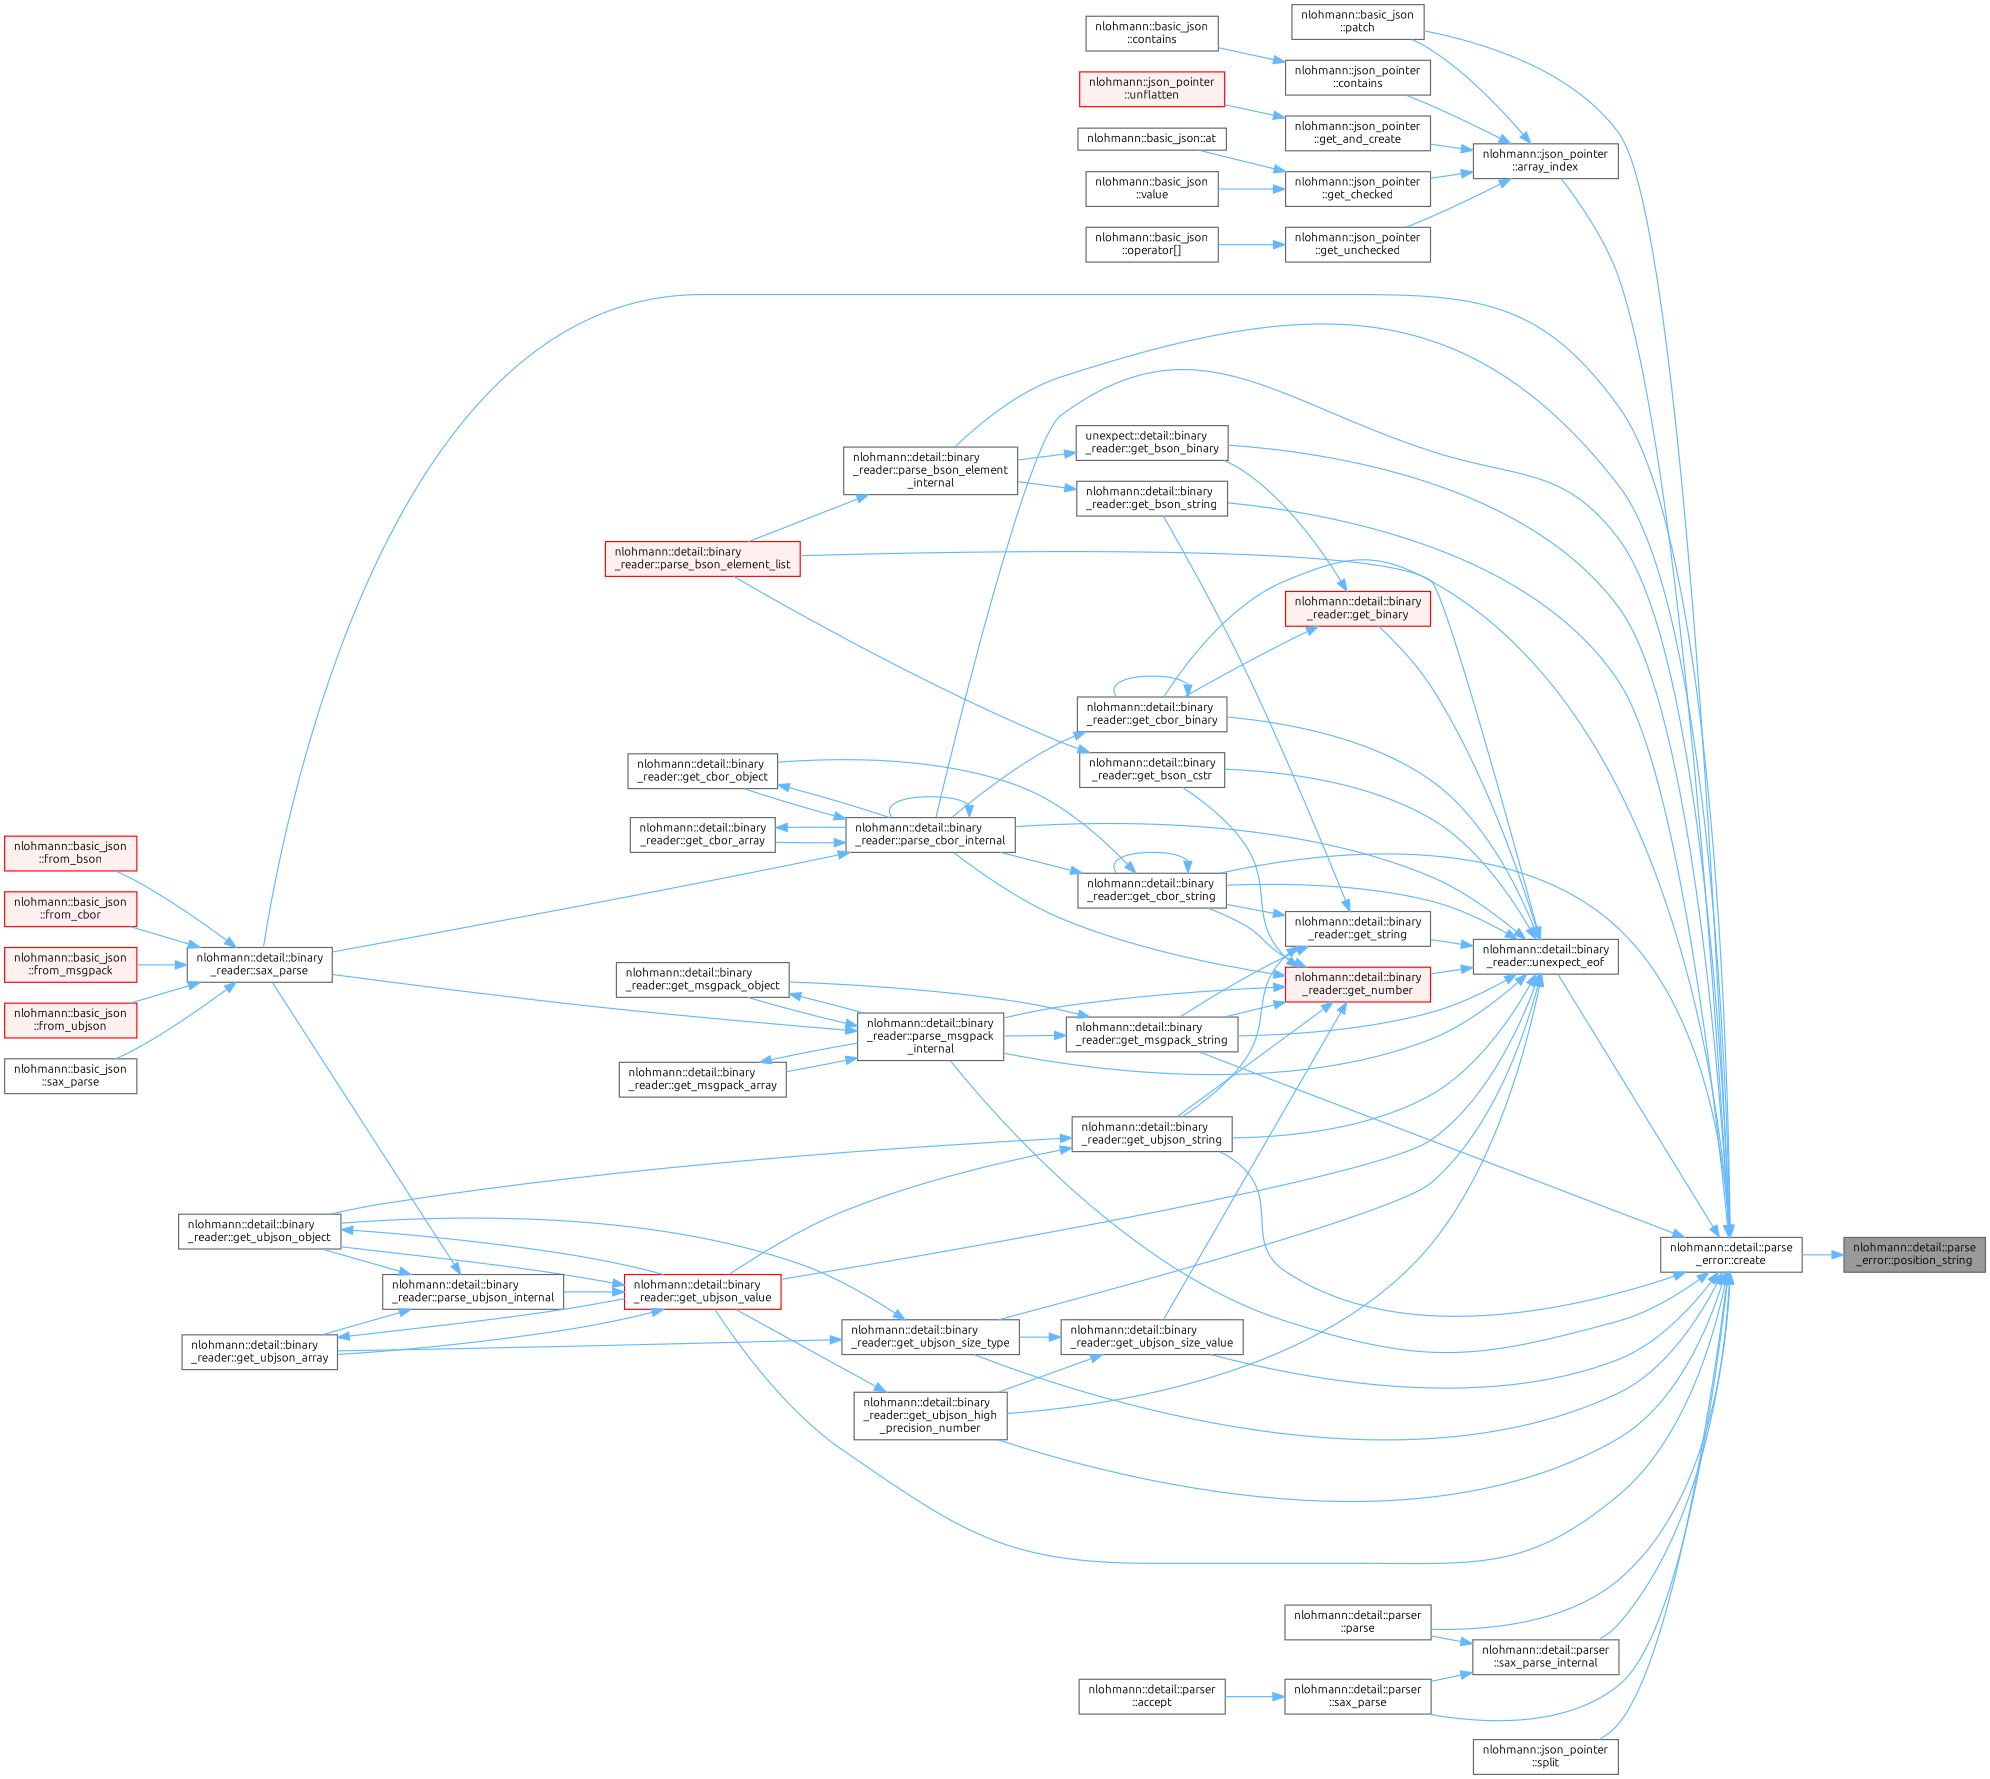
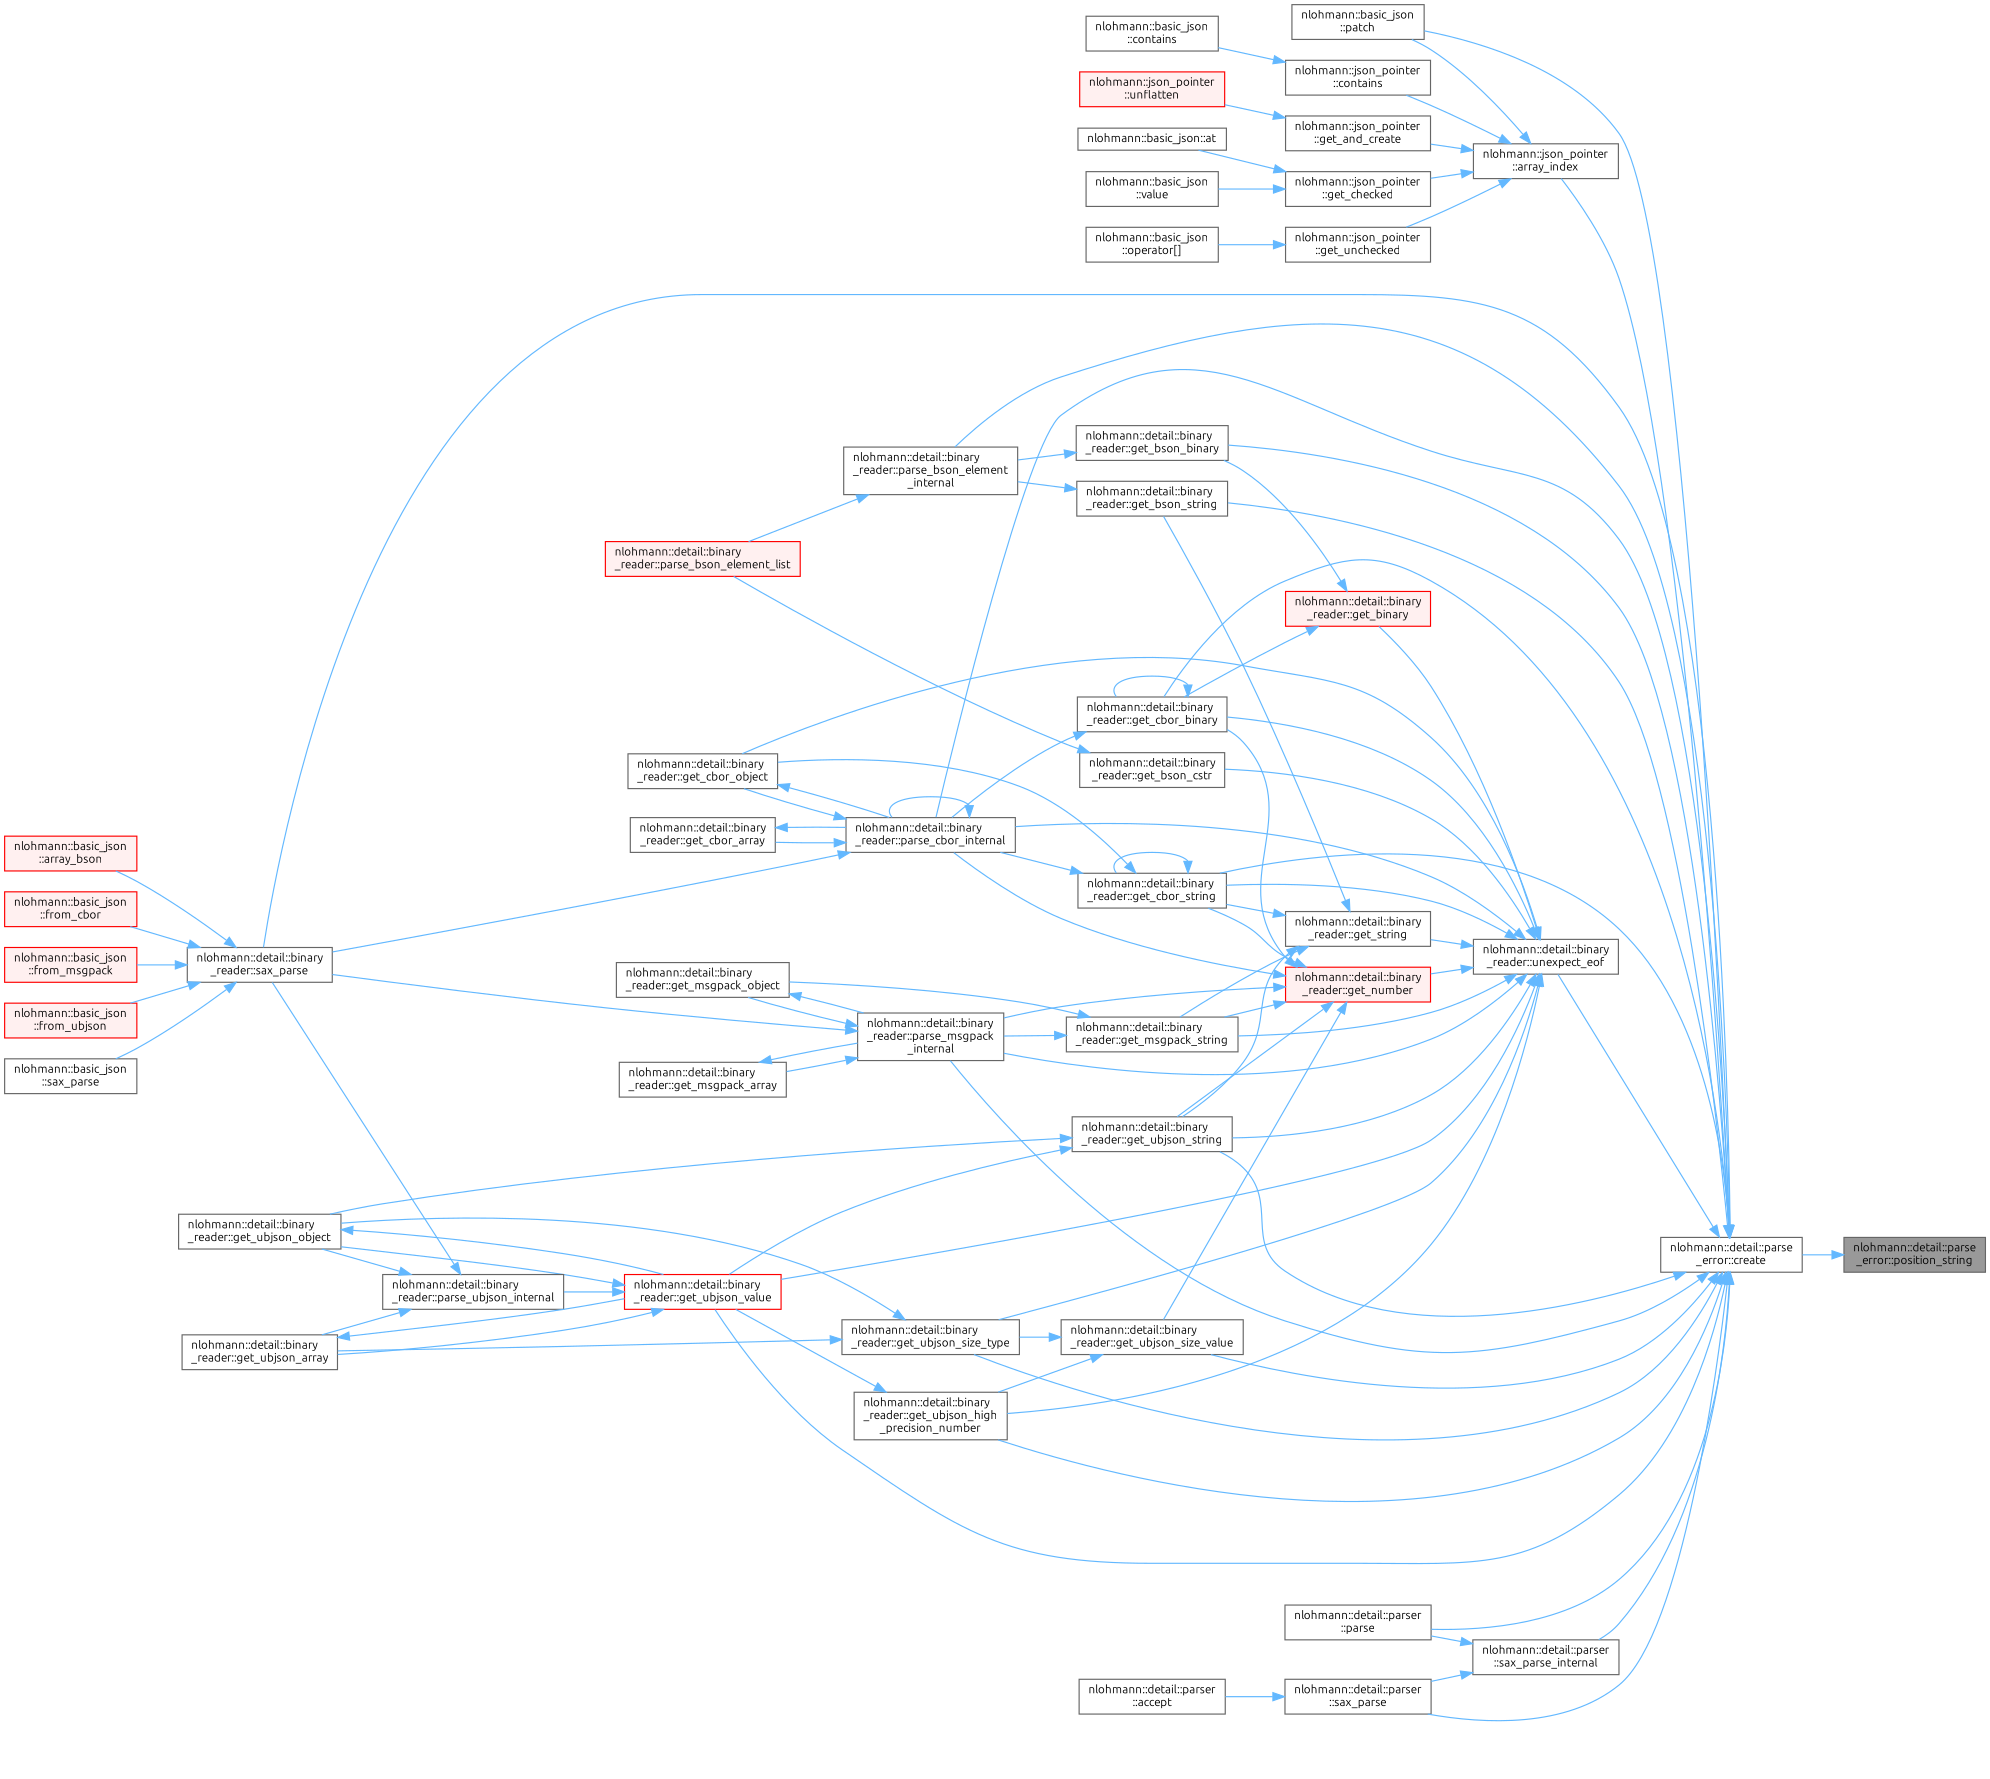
(1152, 443) -> (1152, 443)
(1299, 558) -> (1199, 661)
(71, 854) -> (71, 854)
(1253, 858) -> (1266, 841)
(1448, 1147) -> none
(1546, 1757) -> none
